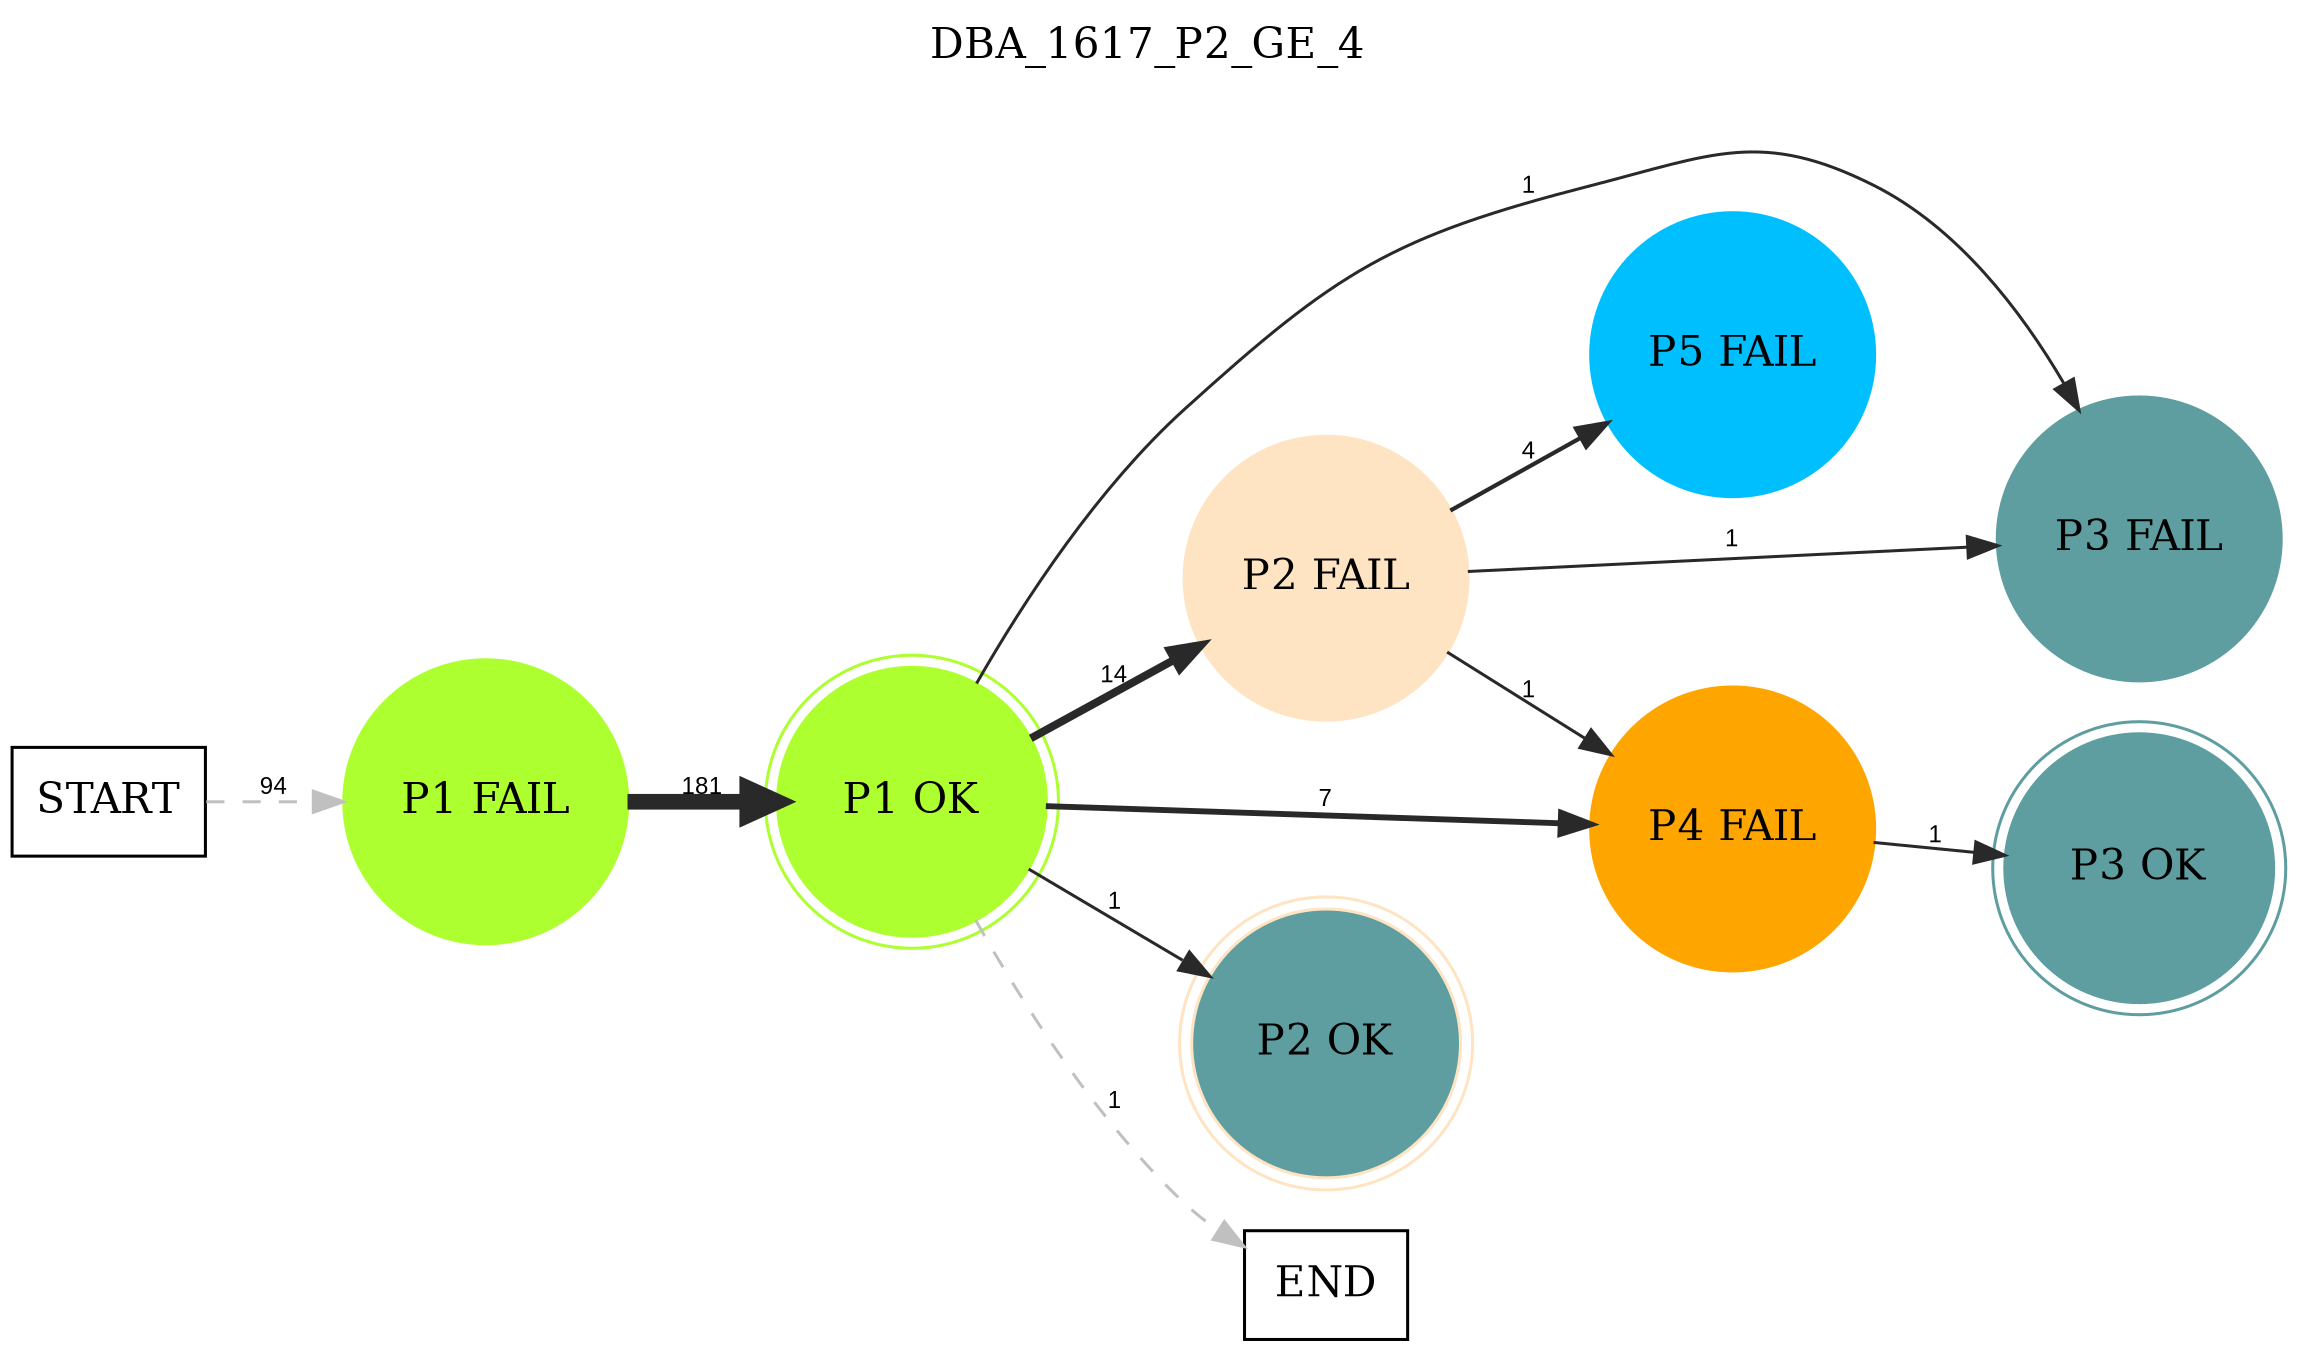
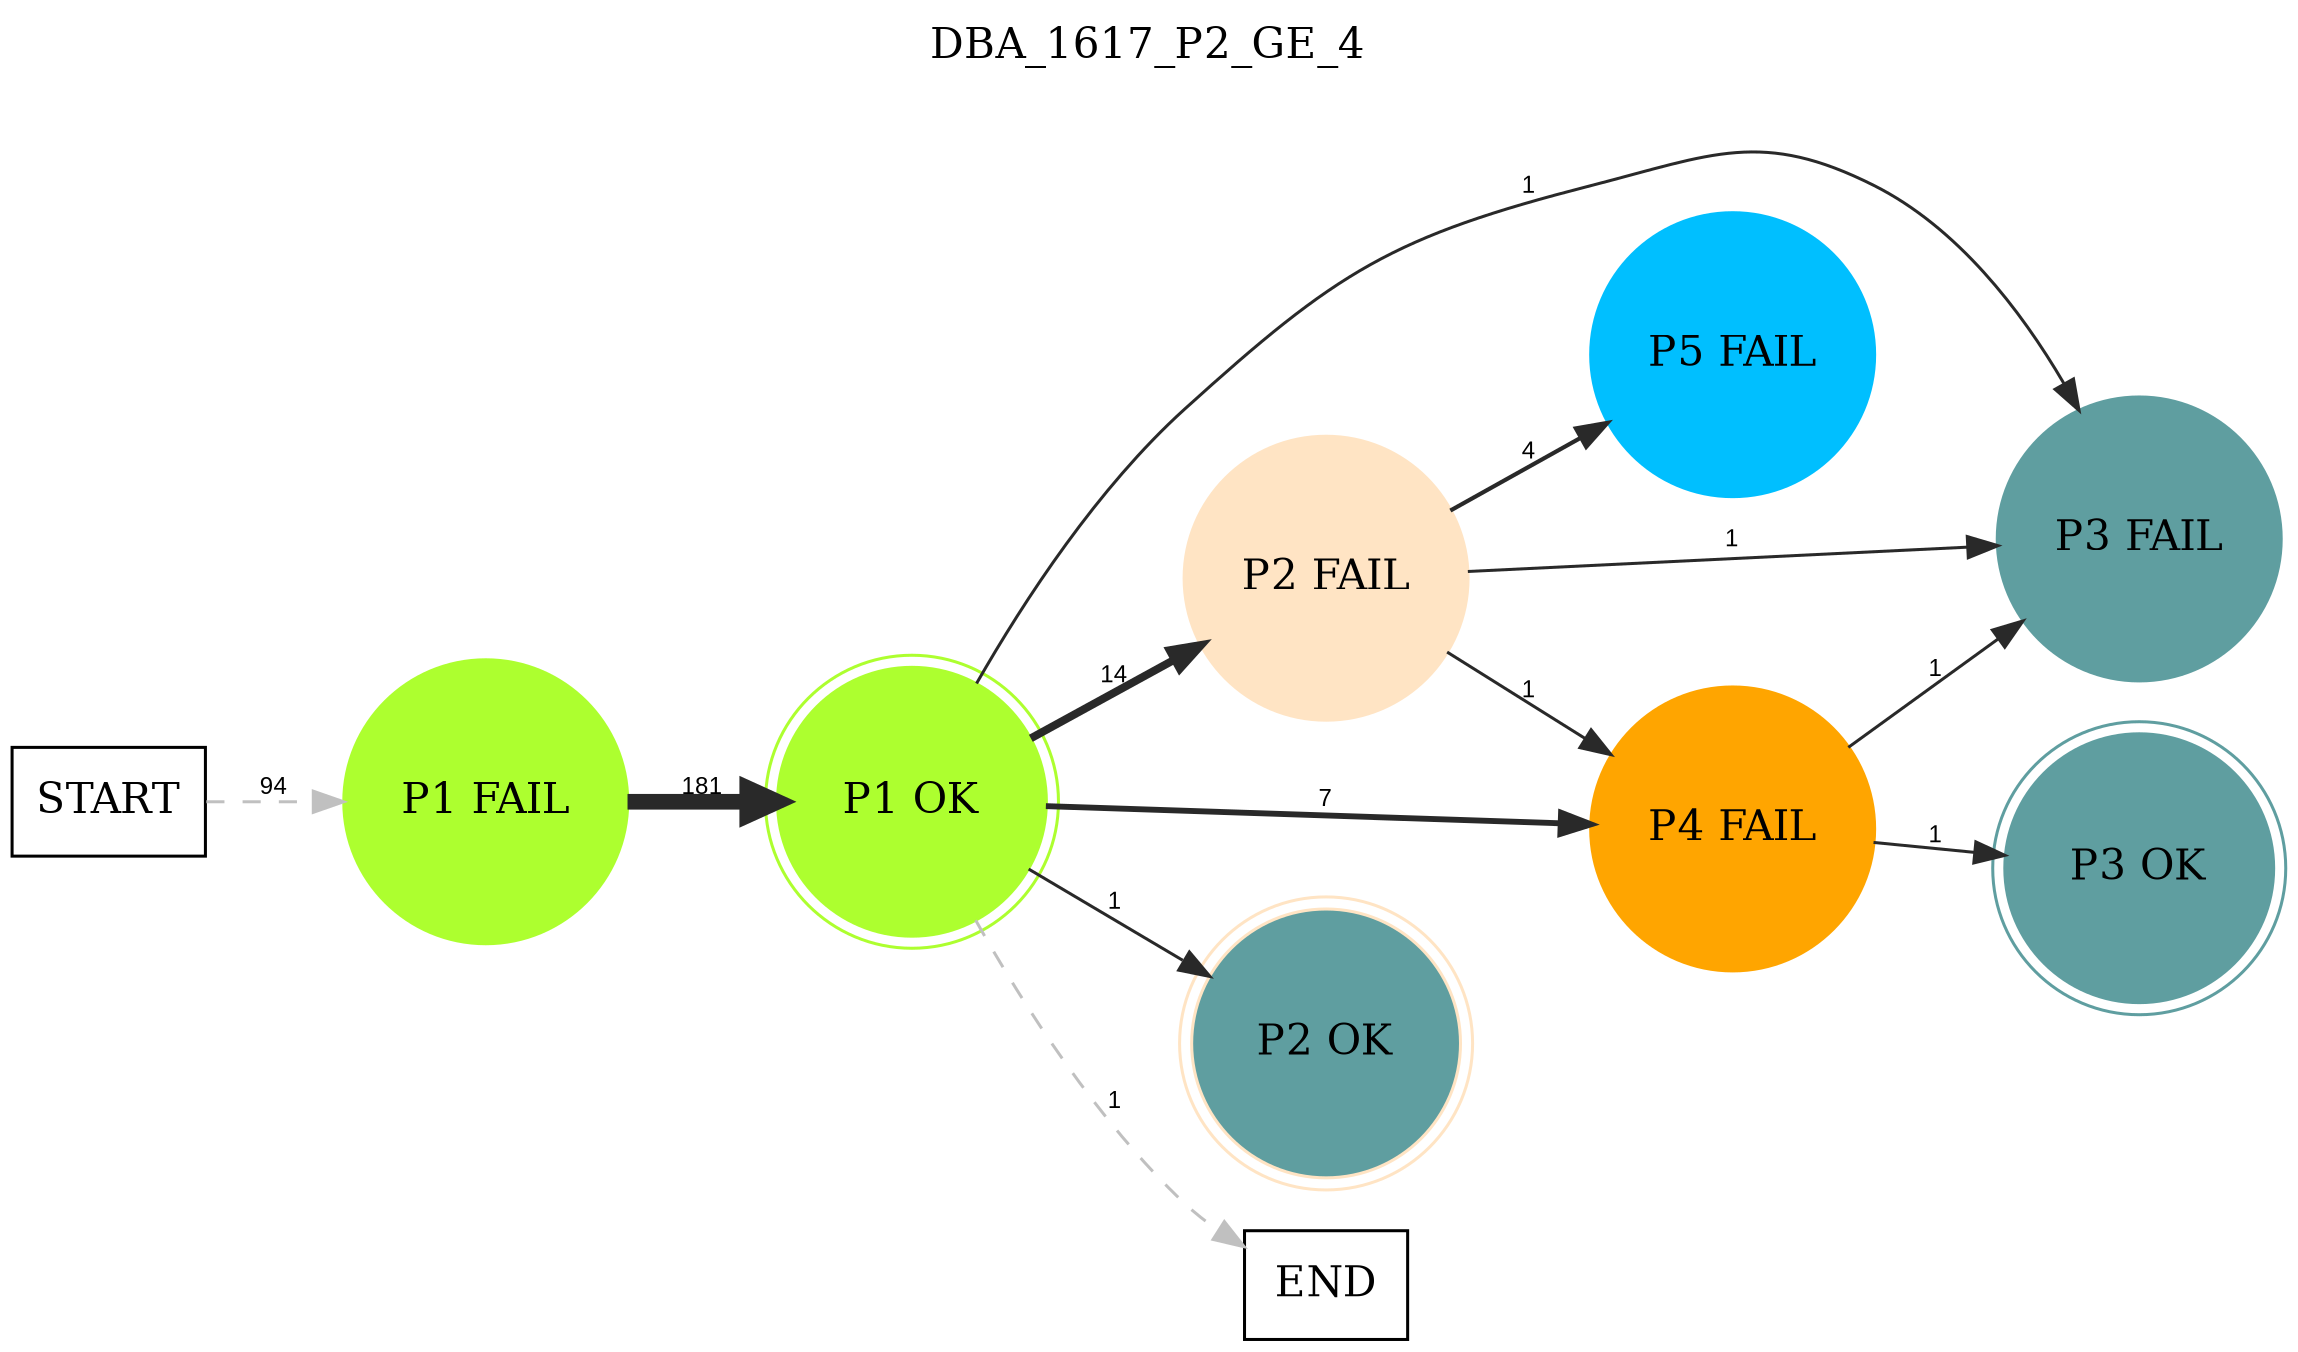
none -> (1923, 693)
